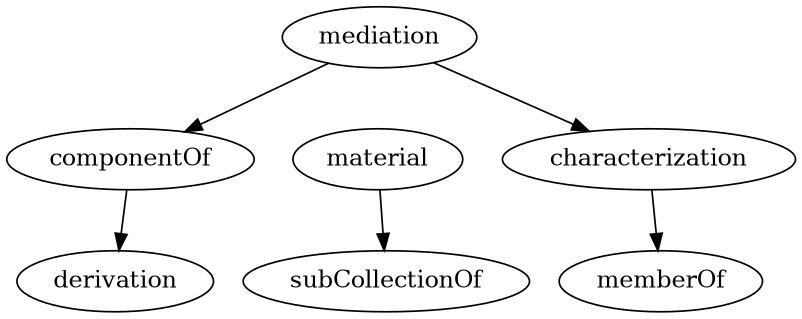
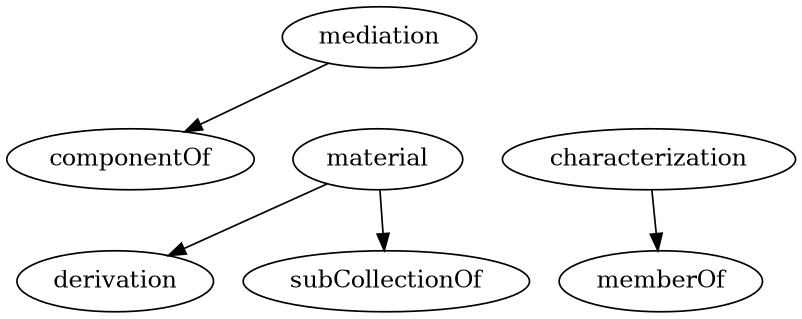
(503, 93) -> none
(124, 212) -> (256, 216)
